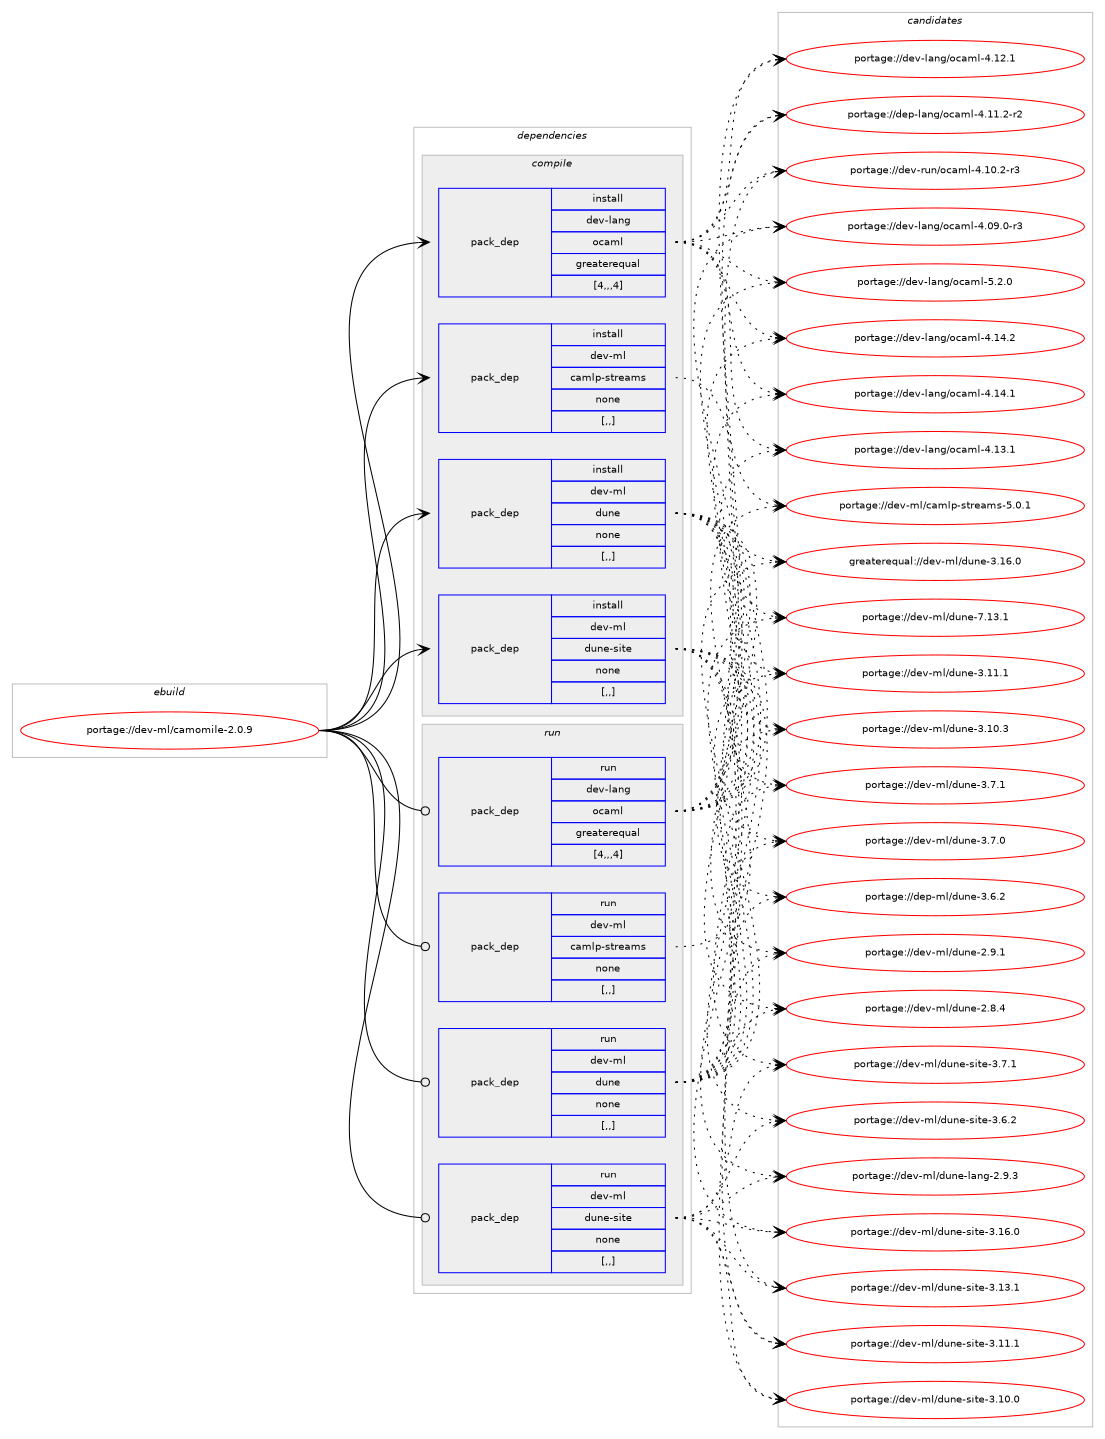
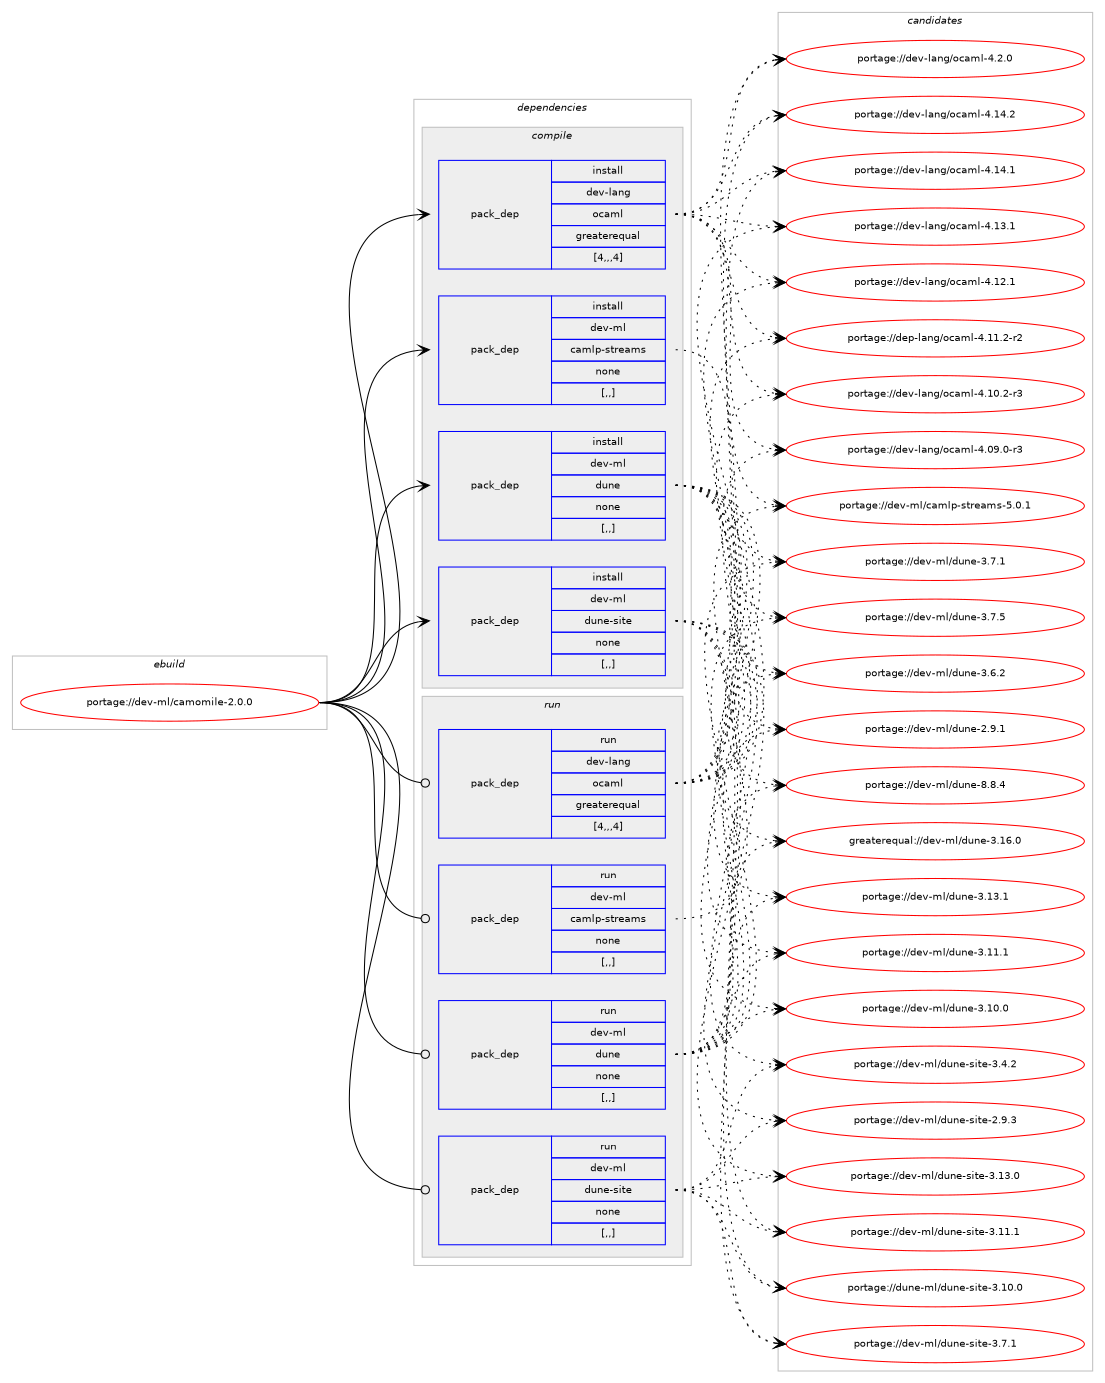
(935, 171) -> (935, 394)
(935, 282) -> (935, 59)
(935, 618) -> (935, 897)
(935, 729) -> (935, 1009)
(170, 731) -> (170, 703)
(935, 841) -> (935, 618)
(935, 897) -> (935, 674)
(935, 1009) -> (935, 785)
(935, 1121) -> (935, 1065)
(935, 1176) -> (935, 1121)
(935, 1232) -> none
(935, 1288) -> (935, 1176)
(935, 1400) -> (935, 1288)
